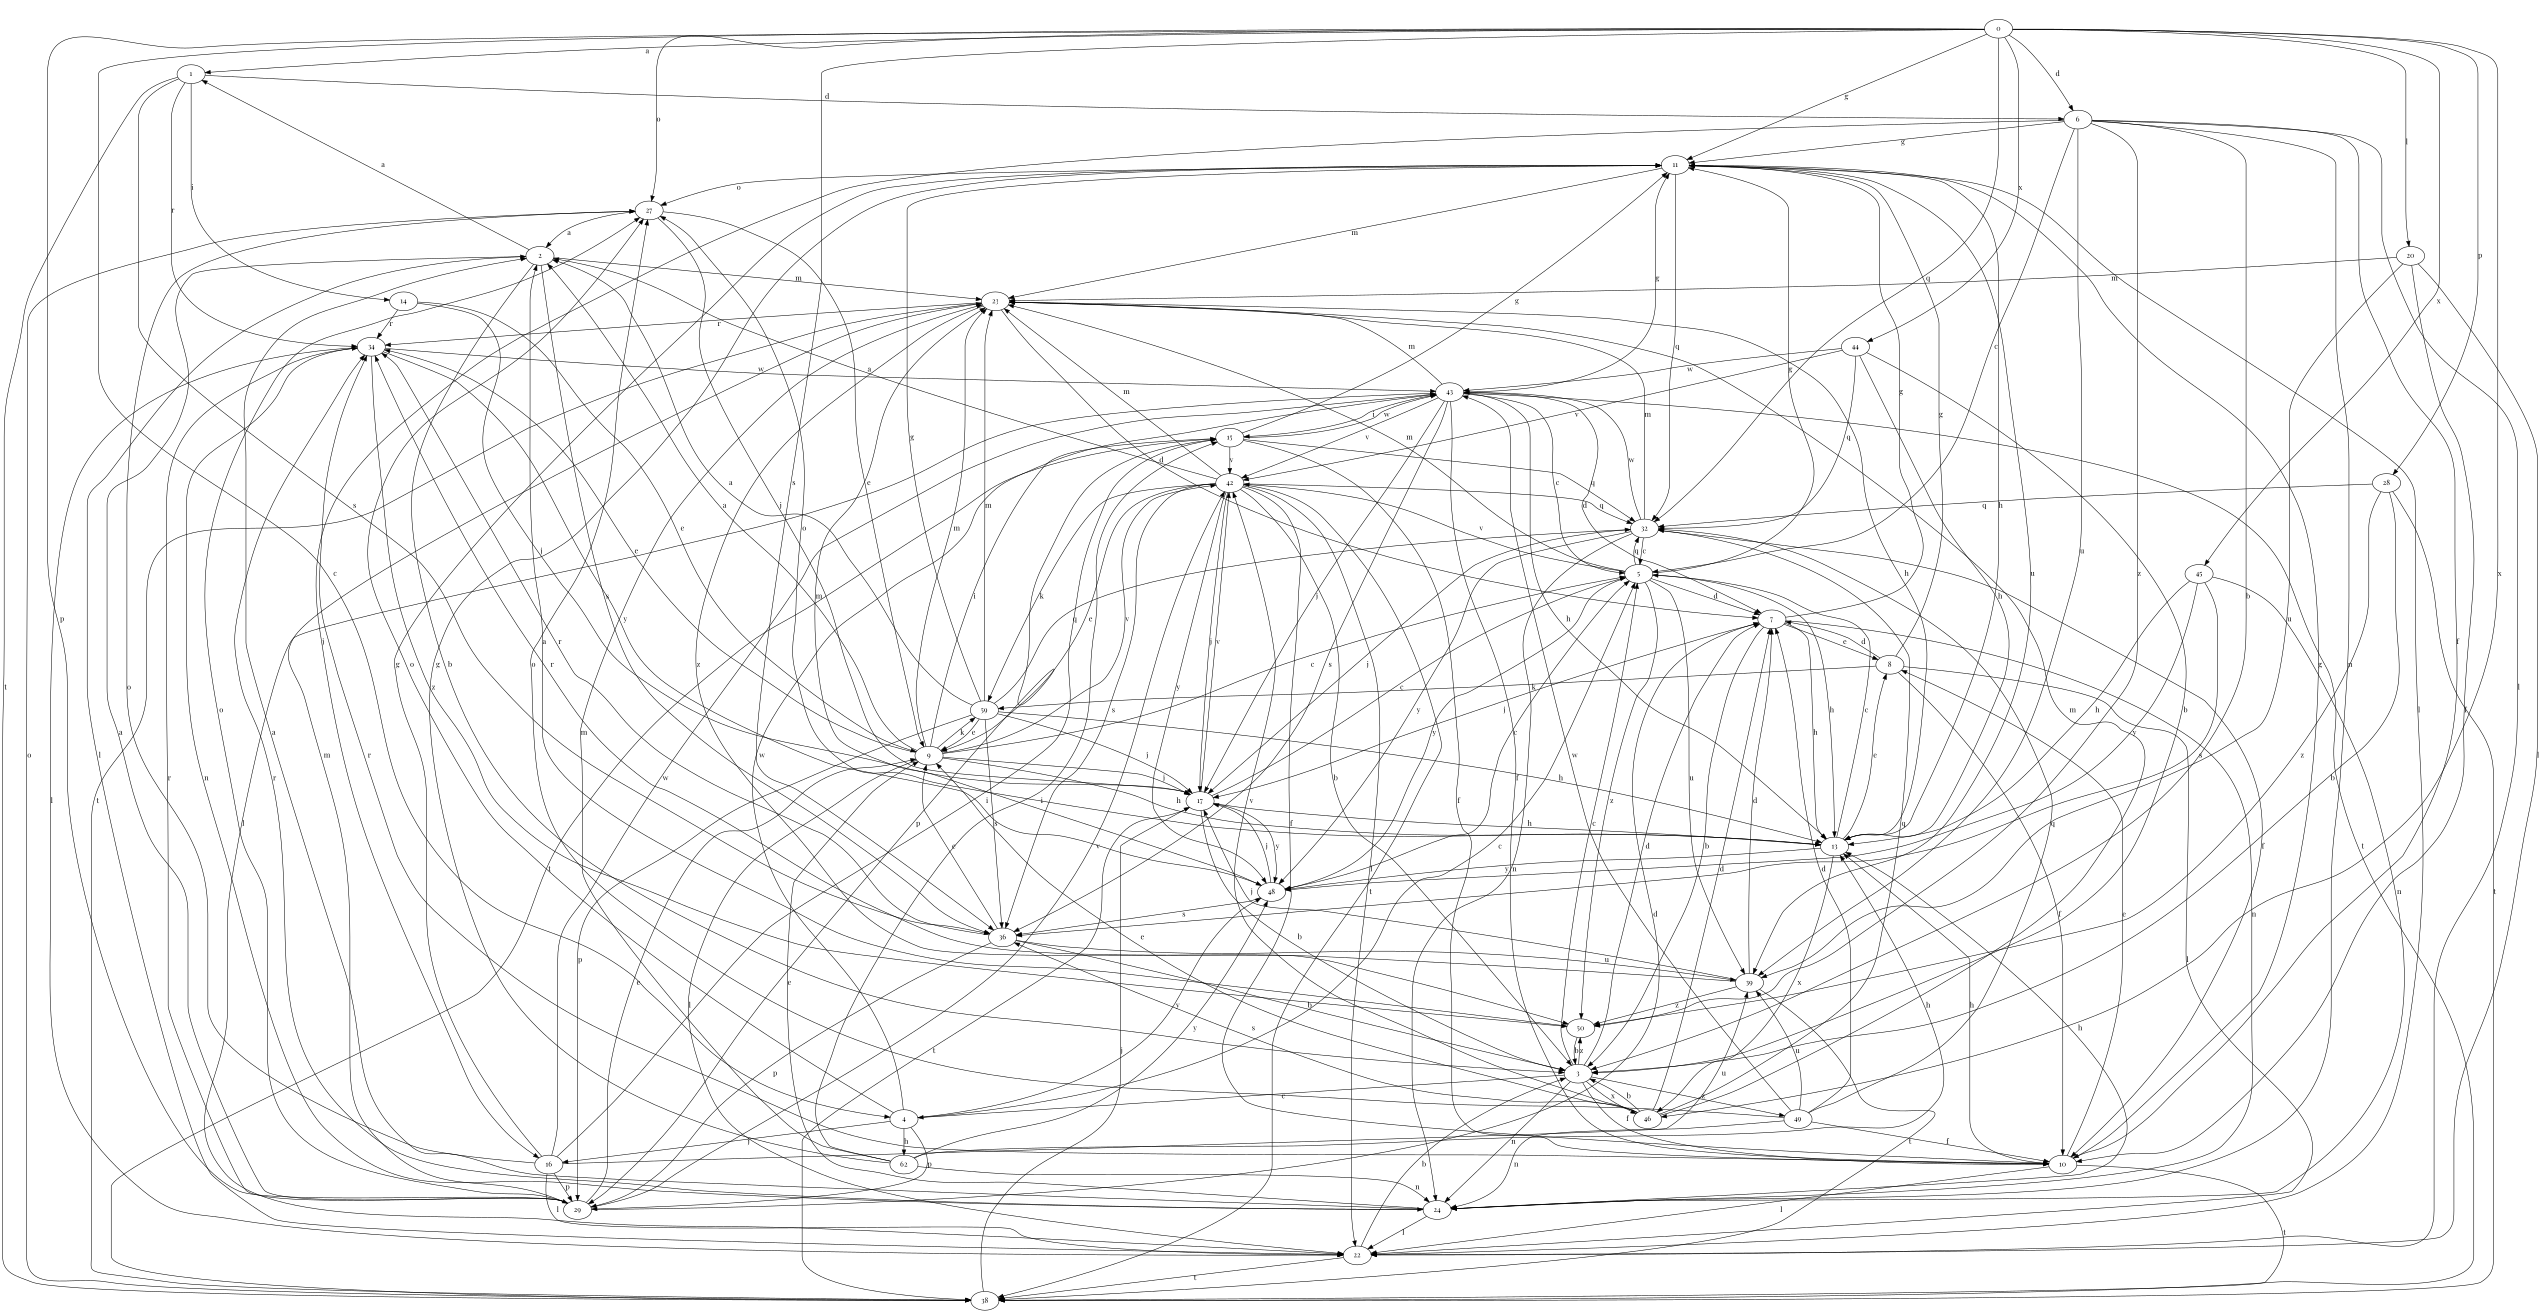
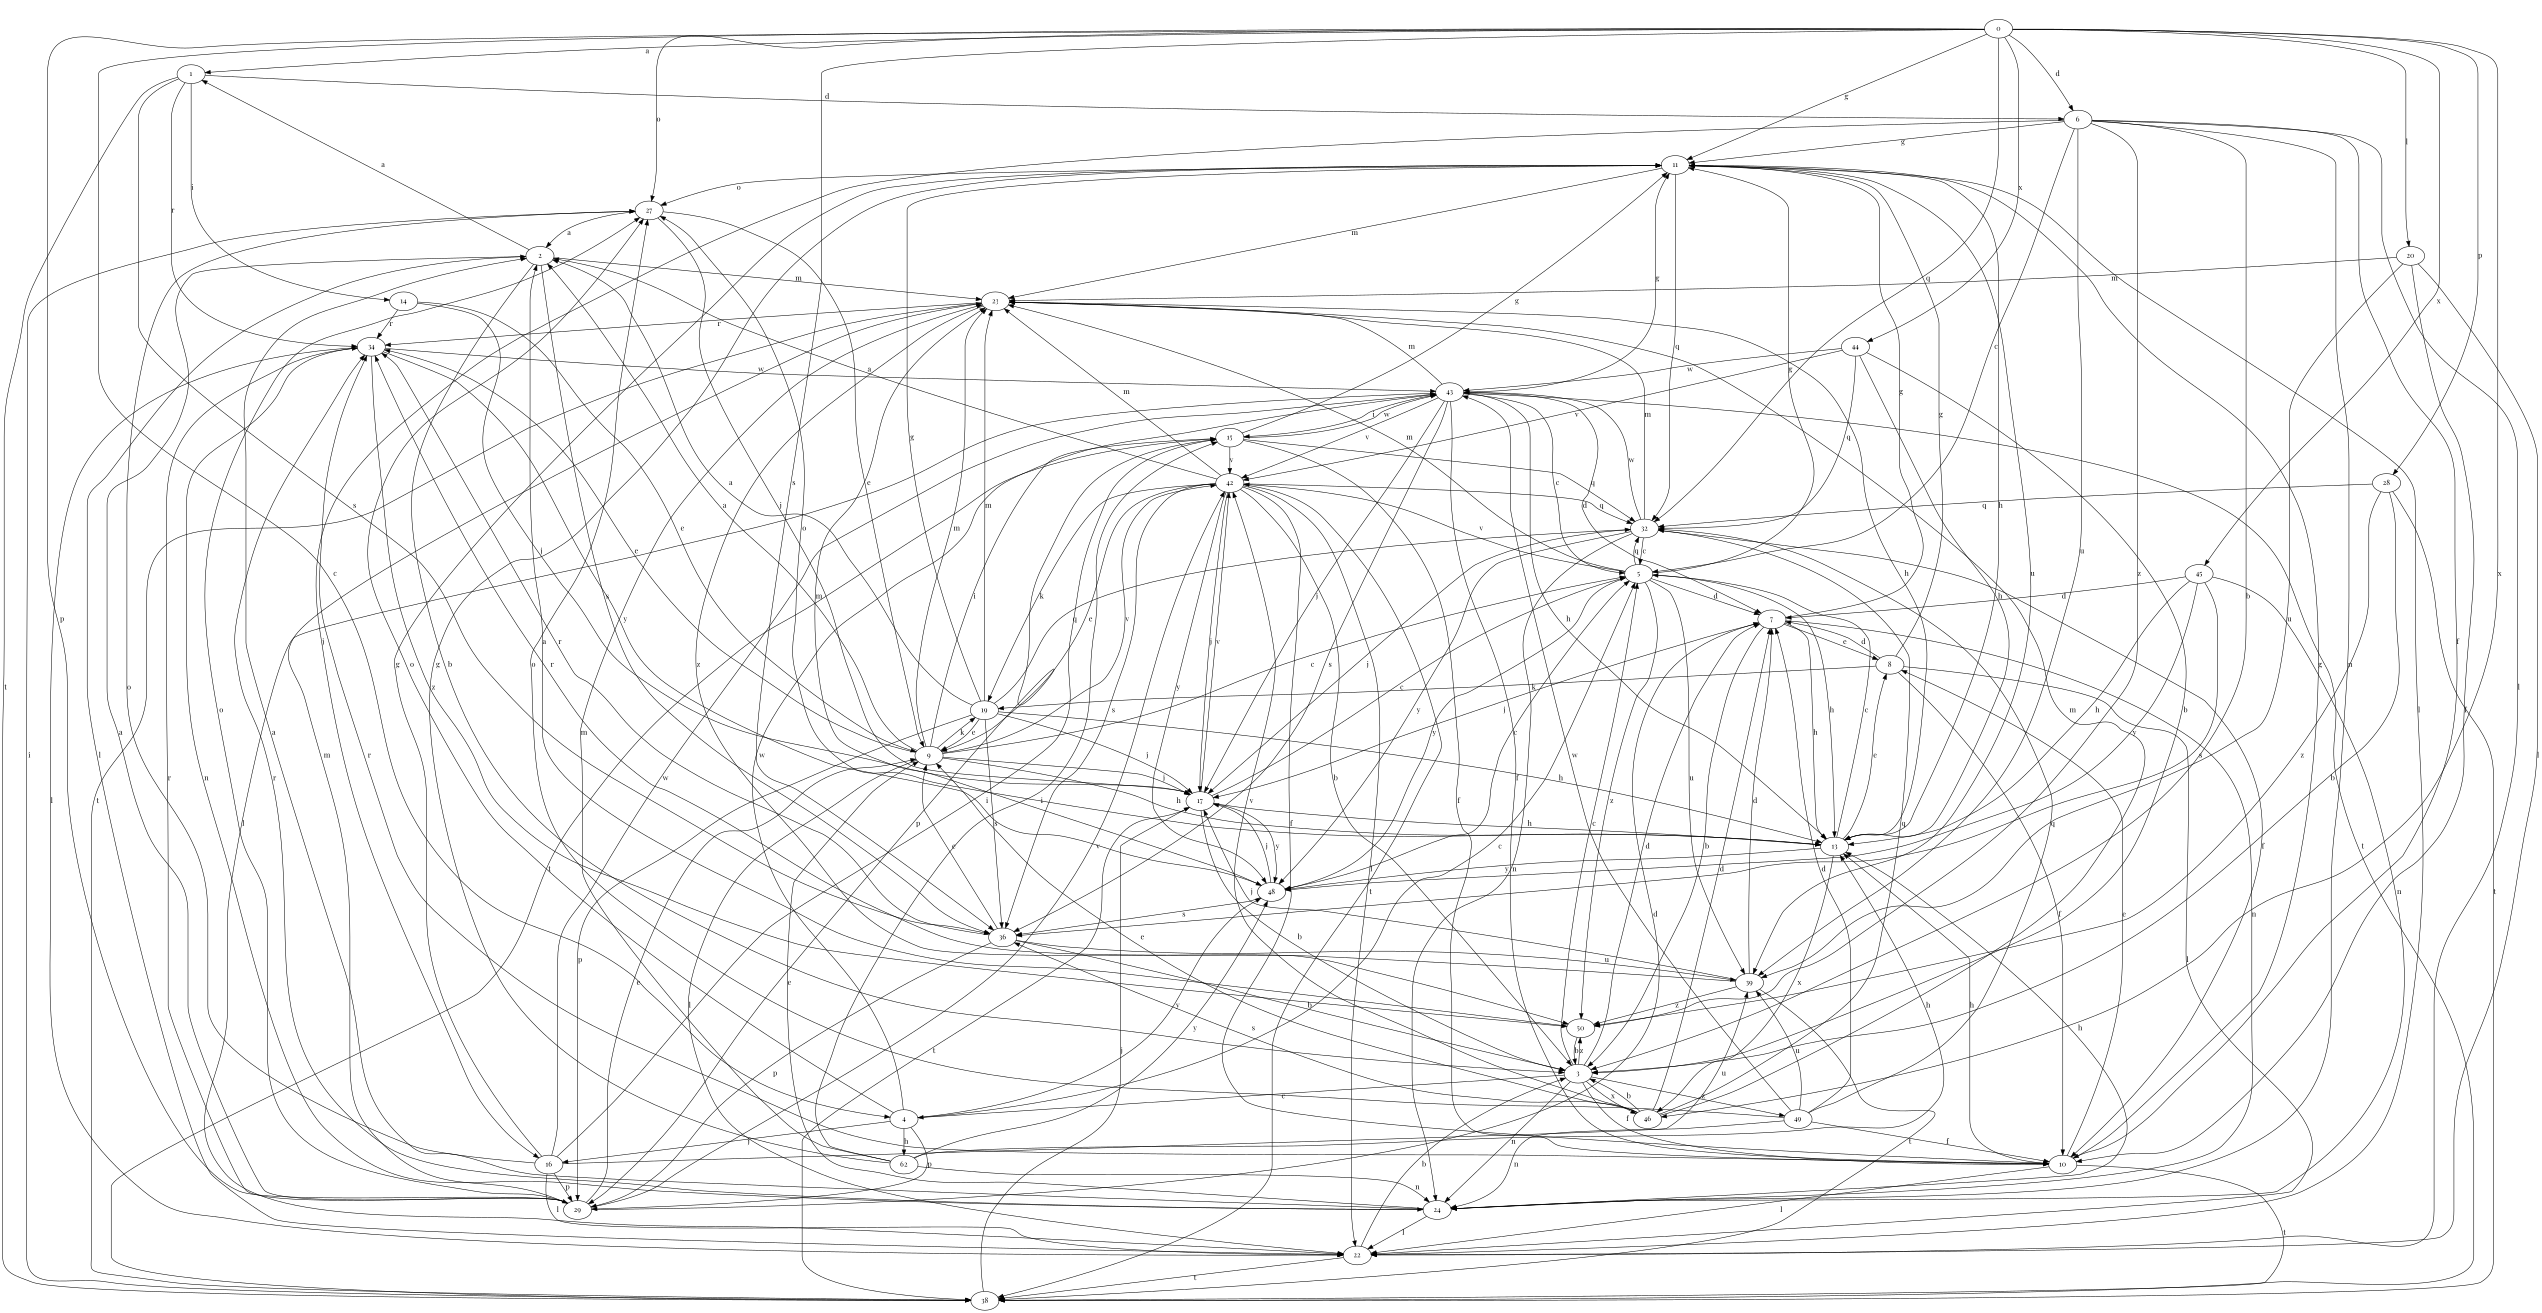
(1341, 542) -> (1989, 601)
(984, 710) -> (984, 710)
(29, 756) -> (29, 756)
